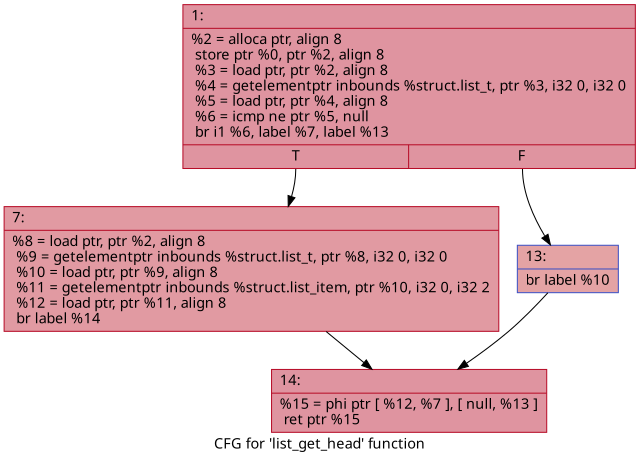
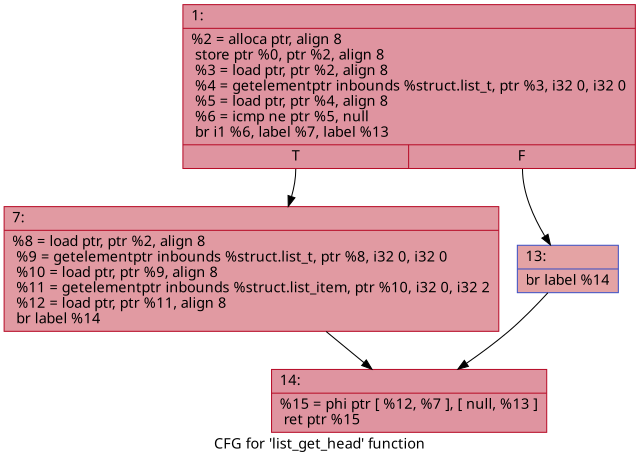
(568, 280) -> (568, 280)
